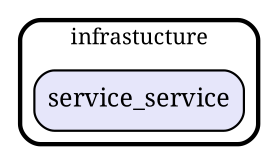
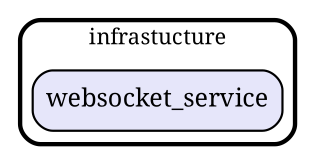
(139, 101) -> (158, 101)
